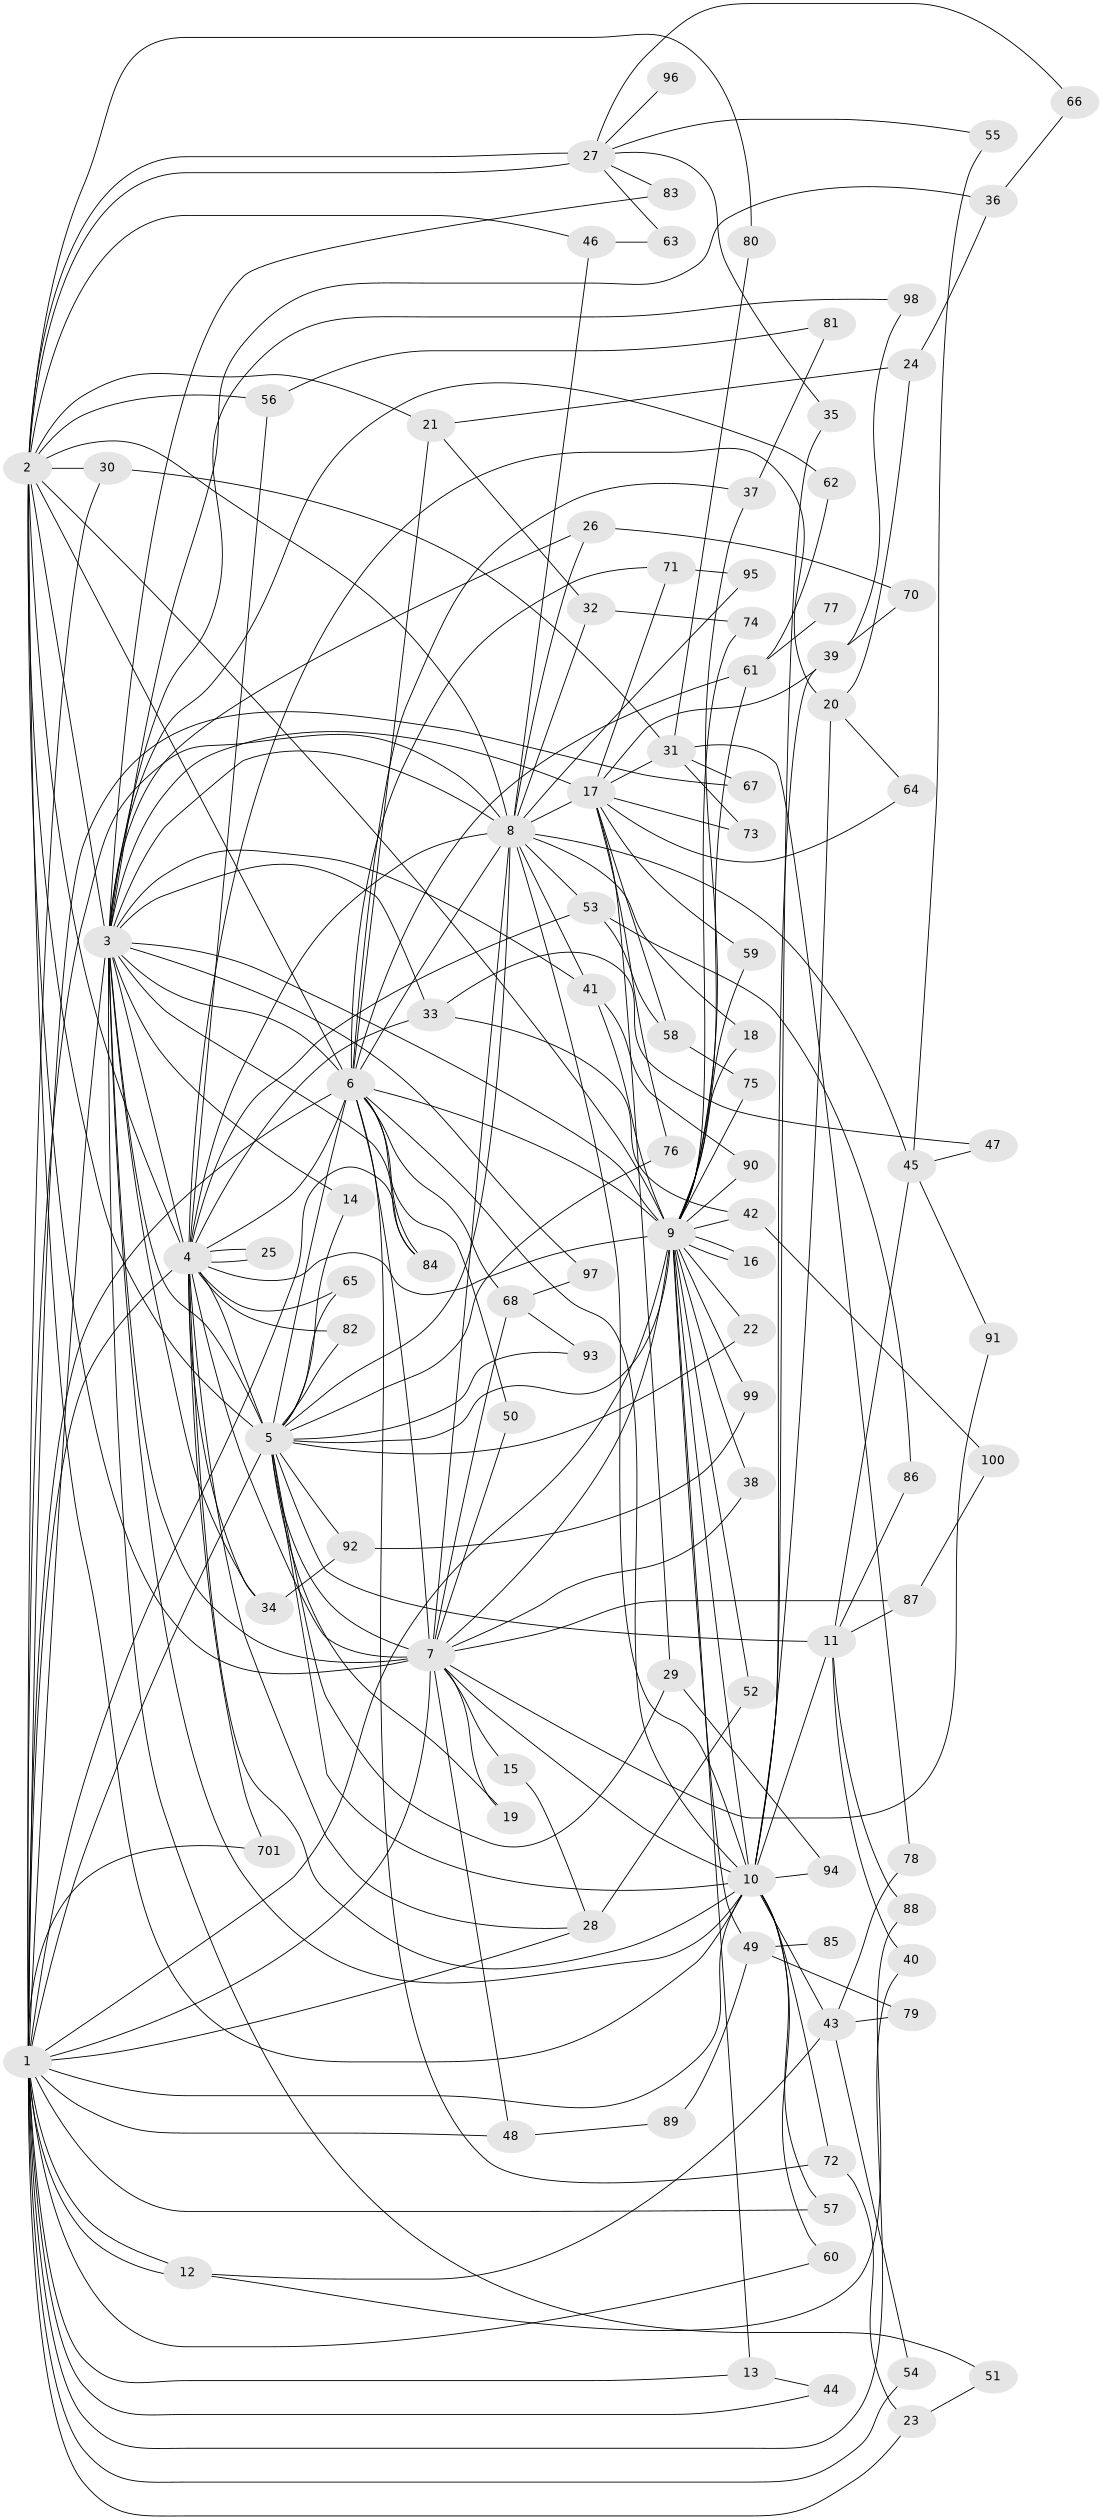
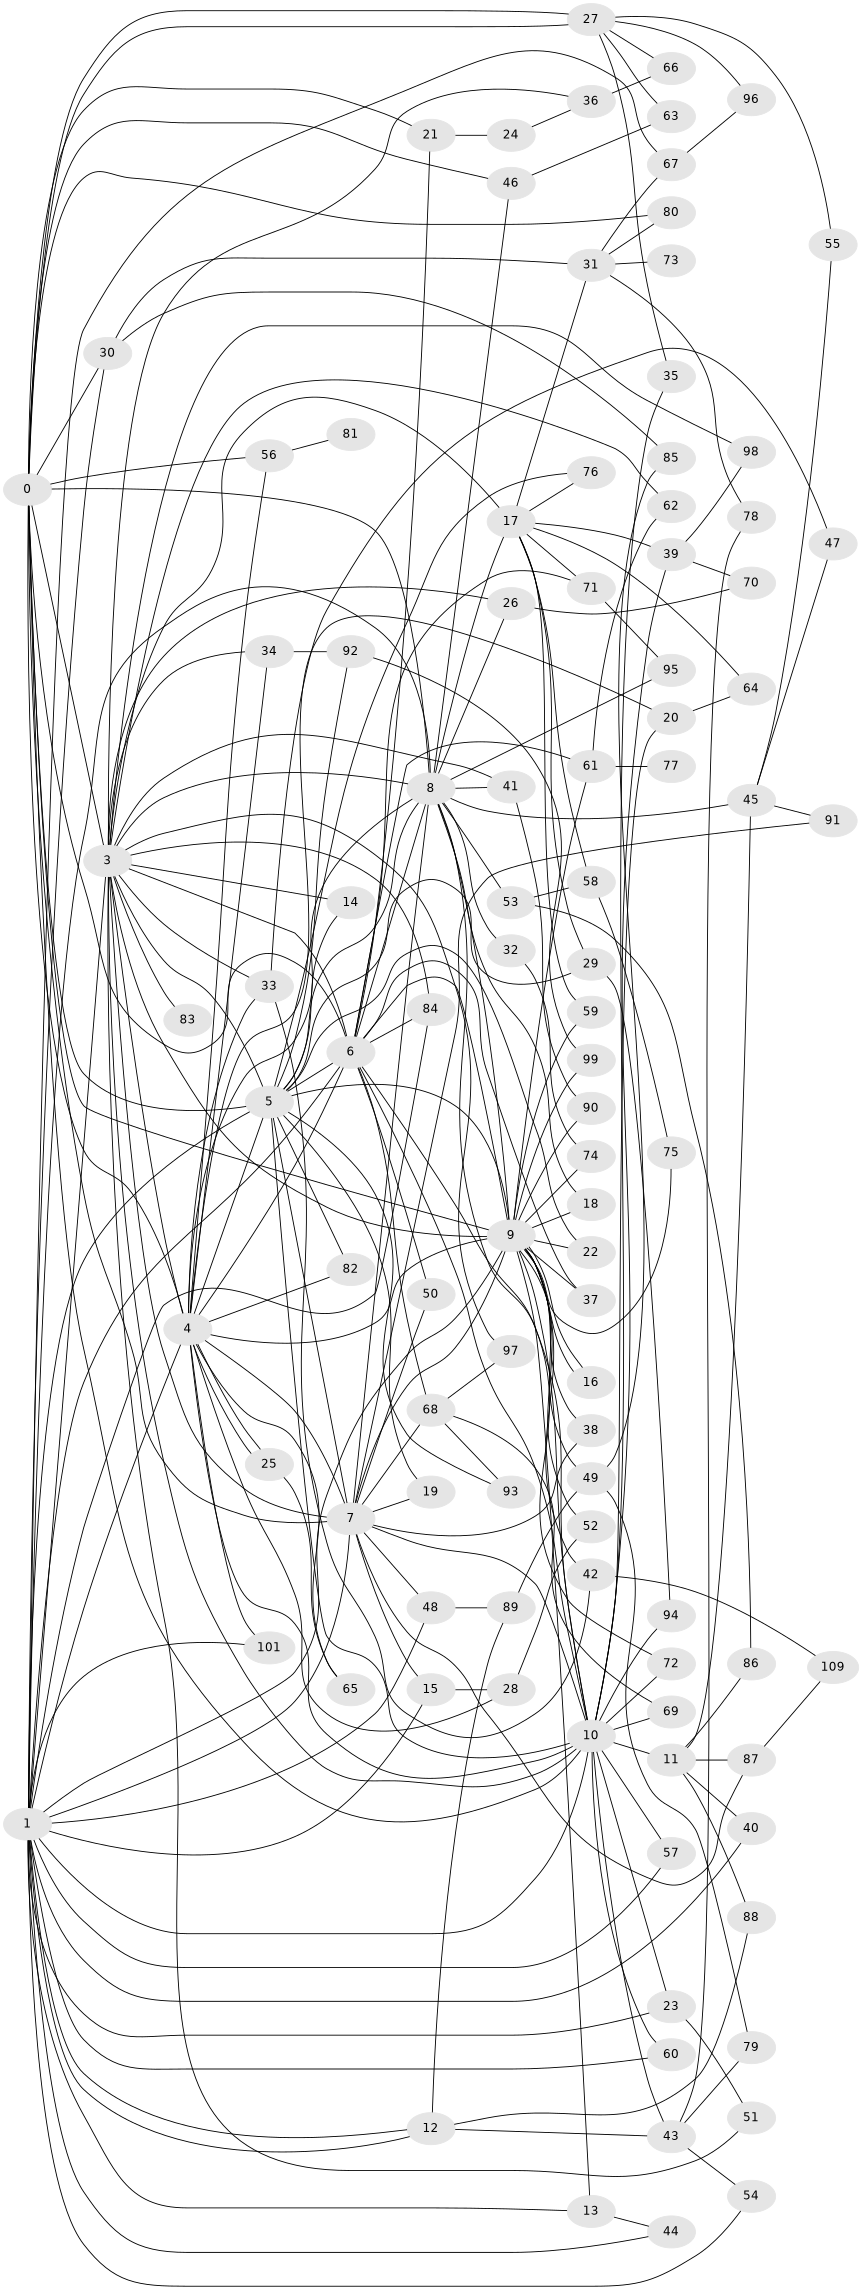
none -> (711, 132)
(631, 175) -> none
none -> (405, 298)
(792, 409) -> none
(28, 468) -> (28, 490)
(511, 517) -> none
(889, 540) -> none
(671, 814) -> none
(345, 1023) -> none
(626, 1090) -> (485, 1010)
(310, 1360) -> (311, 1577)
(403, 1368) -> none
(993, 1461) -> (833, 1667)
(484, 1618) -> none
none -> (671, 1712)
(269, 1852) -> (269, 1648)
none -> (451, 1865)
(313, 2008) -> (264, 1847)
(872, 2292) -> (633, 1877)
